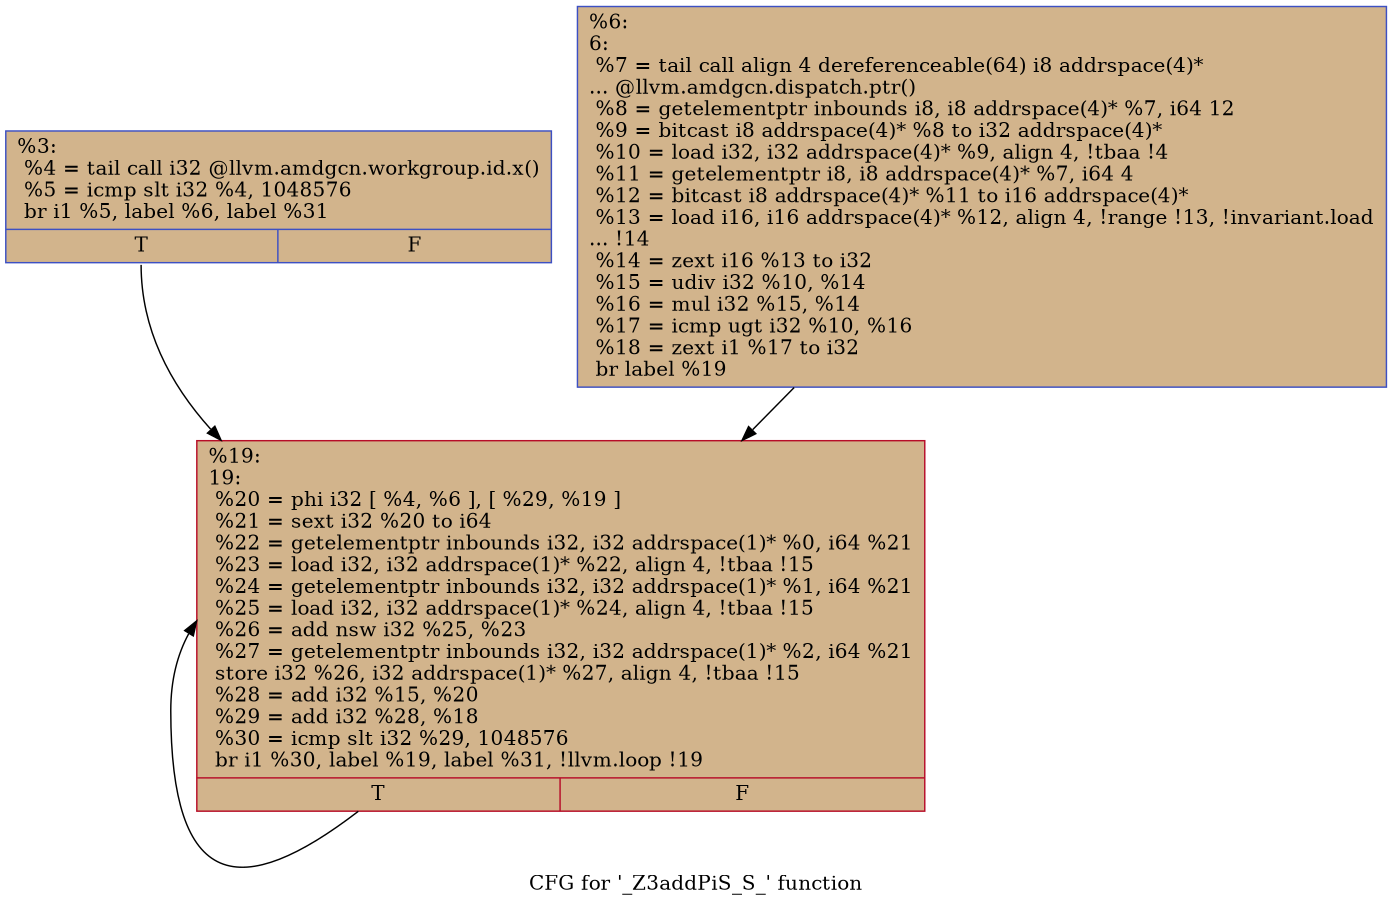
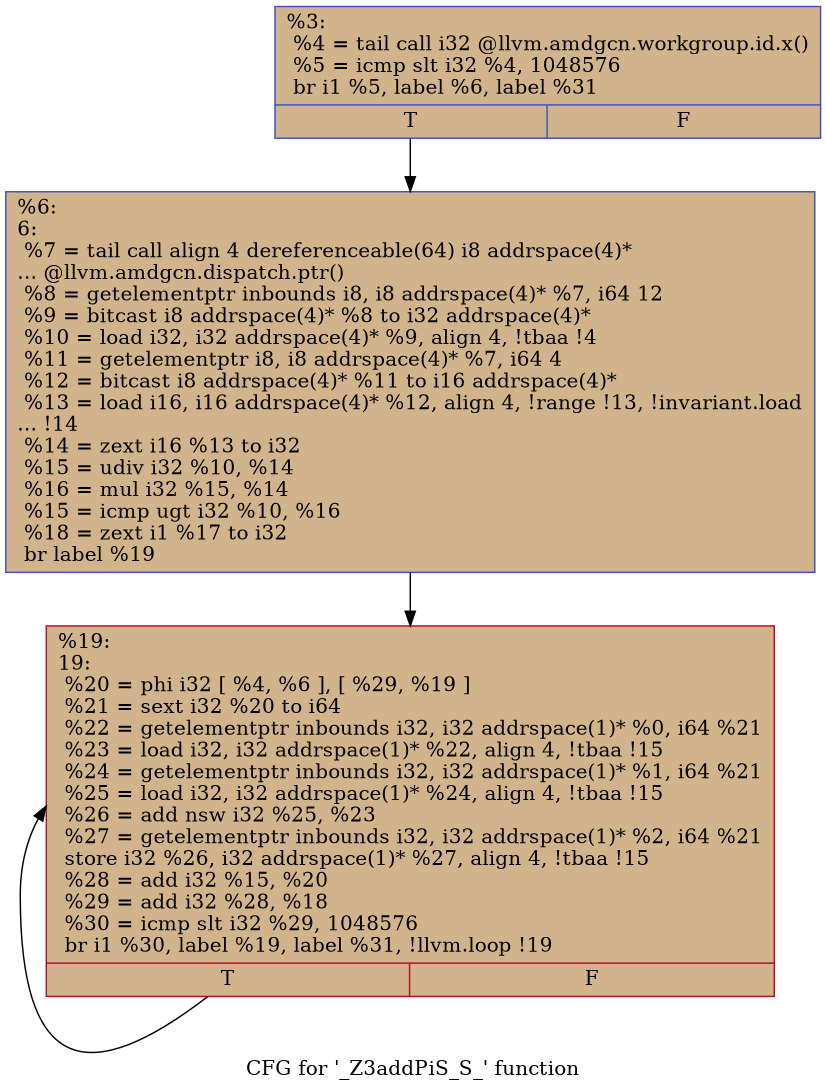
(751, 326) -> (179, 512)
(160, 354) -> (410, 158)
